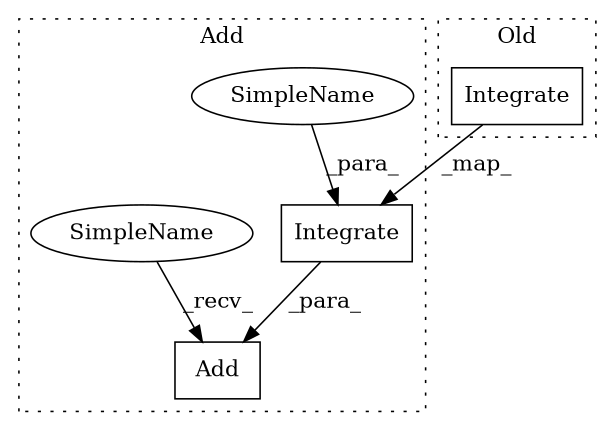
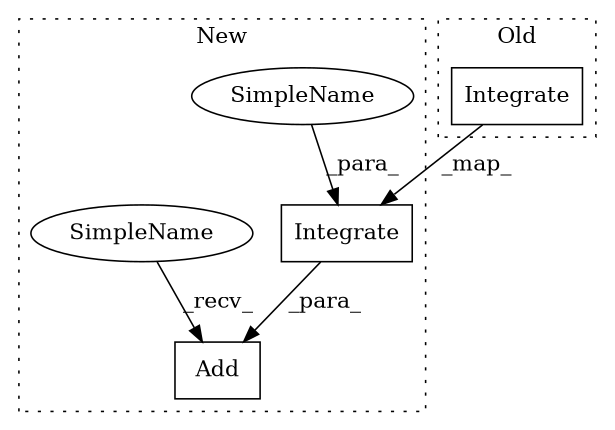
(222, 37) -> (222, 37)
